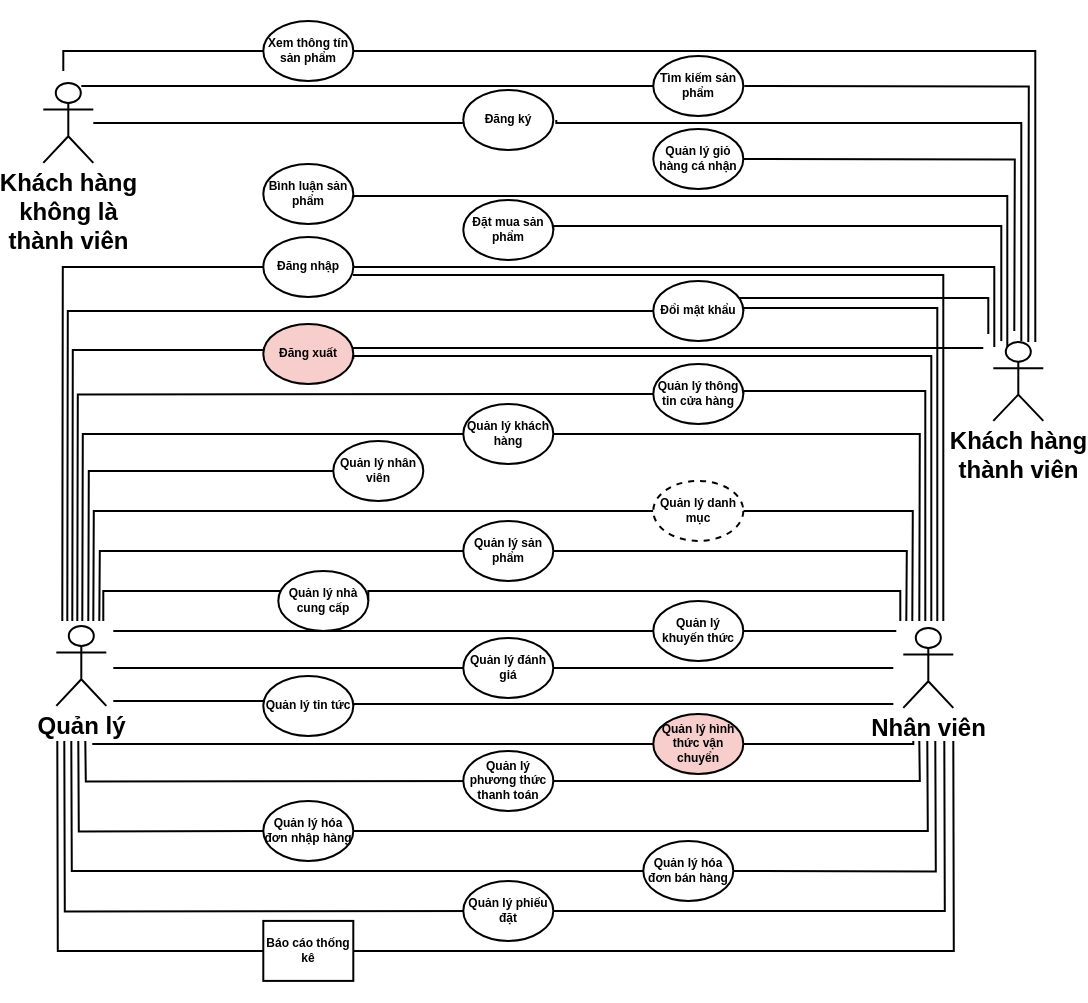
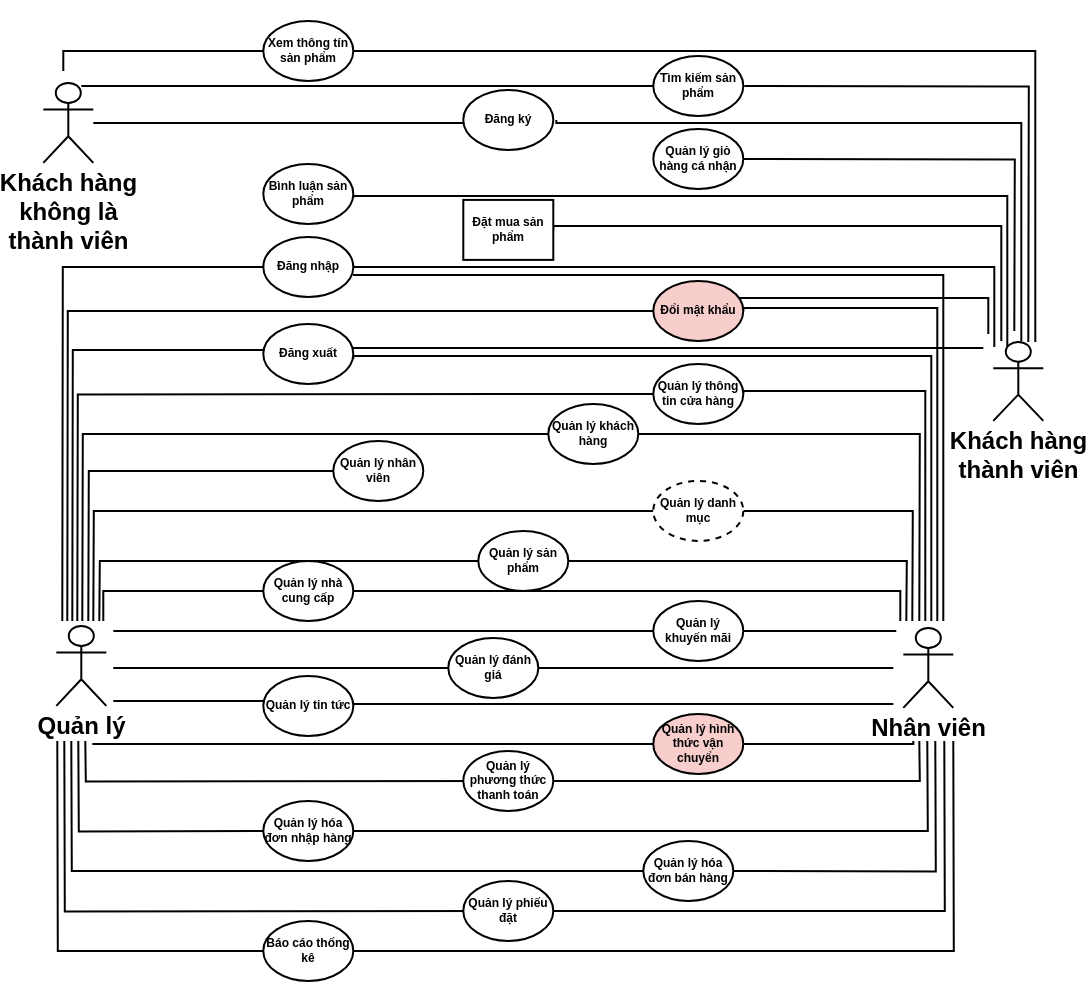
(508, 230) -> (508, 230)
(698, 311) -> (698, 311)
(308, 354) -> (308, 354)
(508, 434) -> (593, 434)
(508, 551) -> (523, 561)
(323, 601) -> (308, 591)
(699, 631) -> (699, 631)
(508, 668) -> (493, 668)
(308, 951) -> (308, 951)
